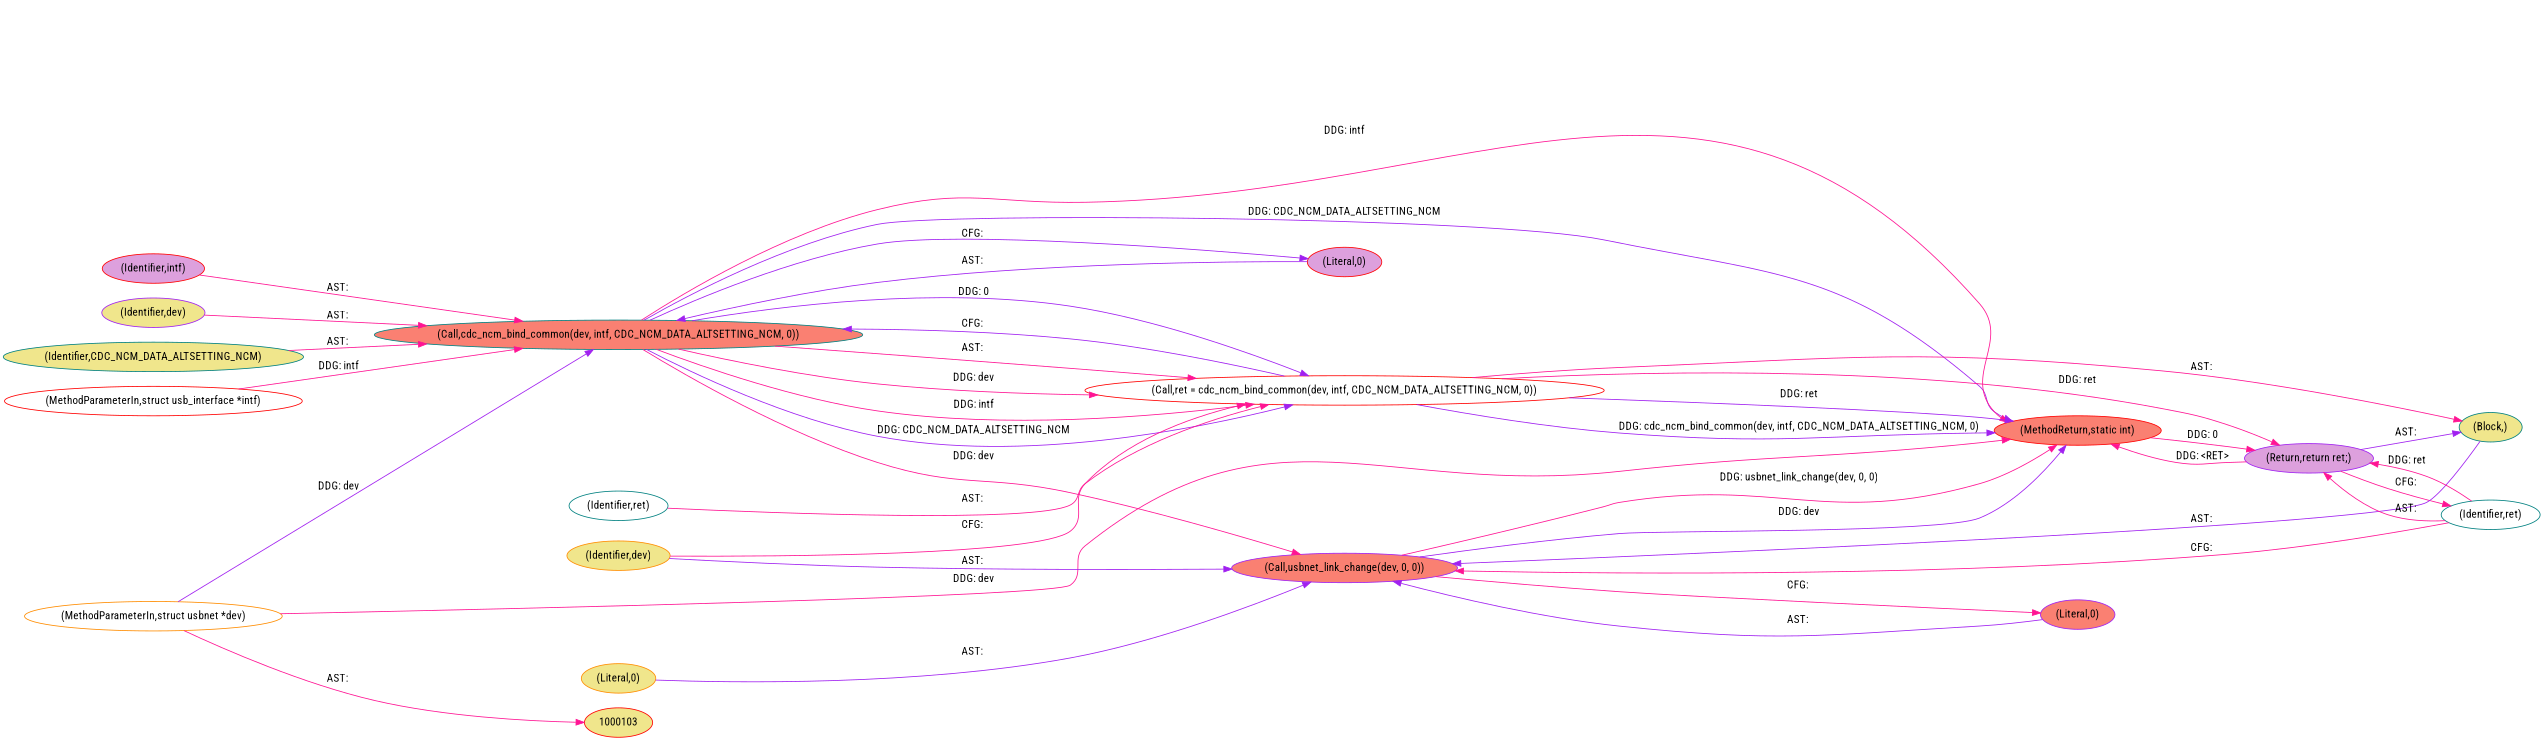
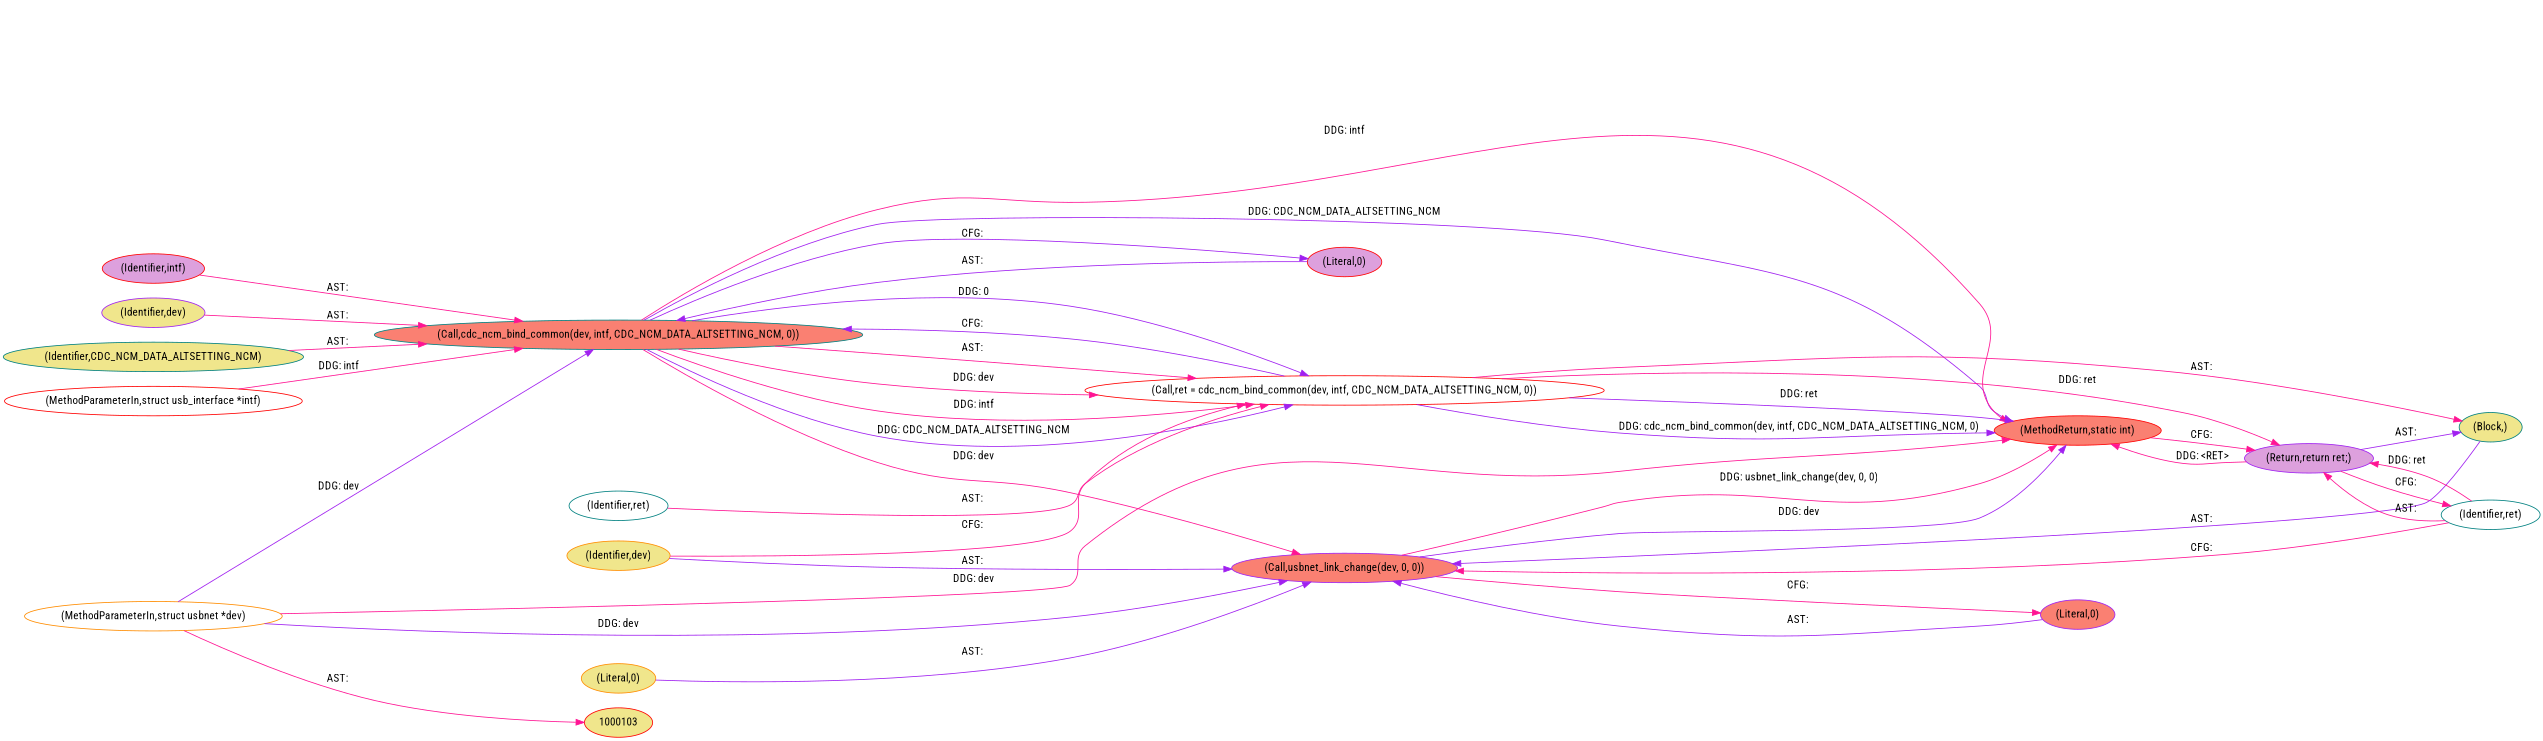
(2203, 435) -> (2203, 435)
none -> (773, 634)
